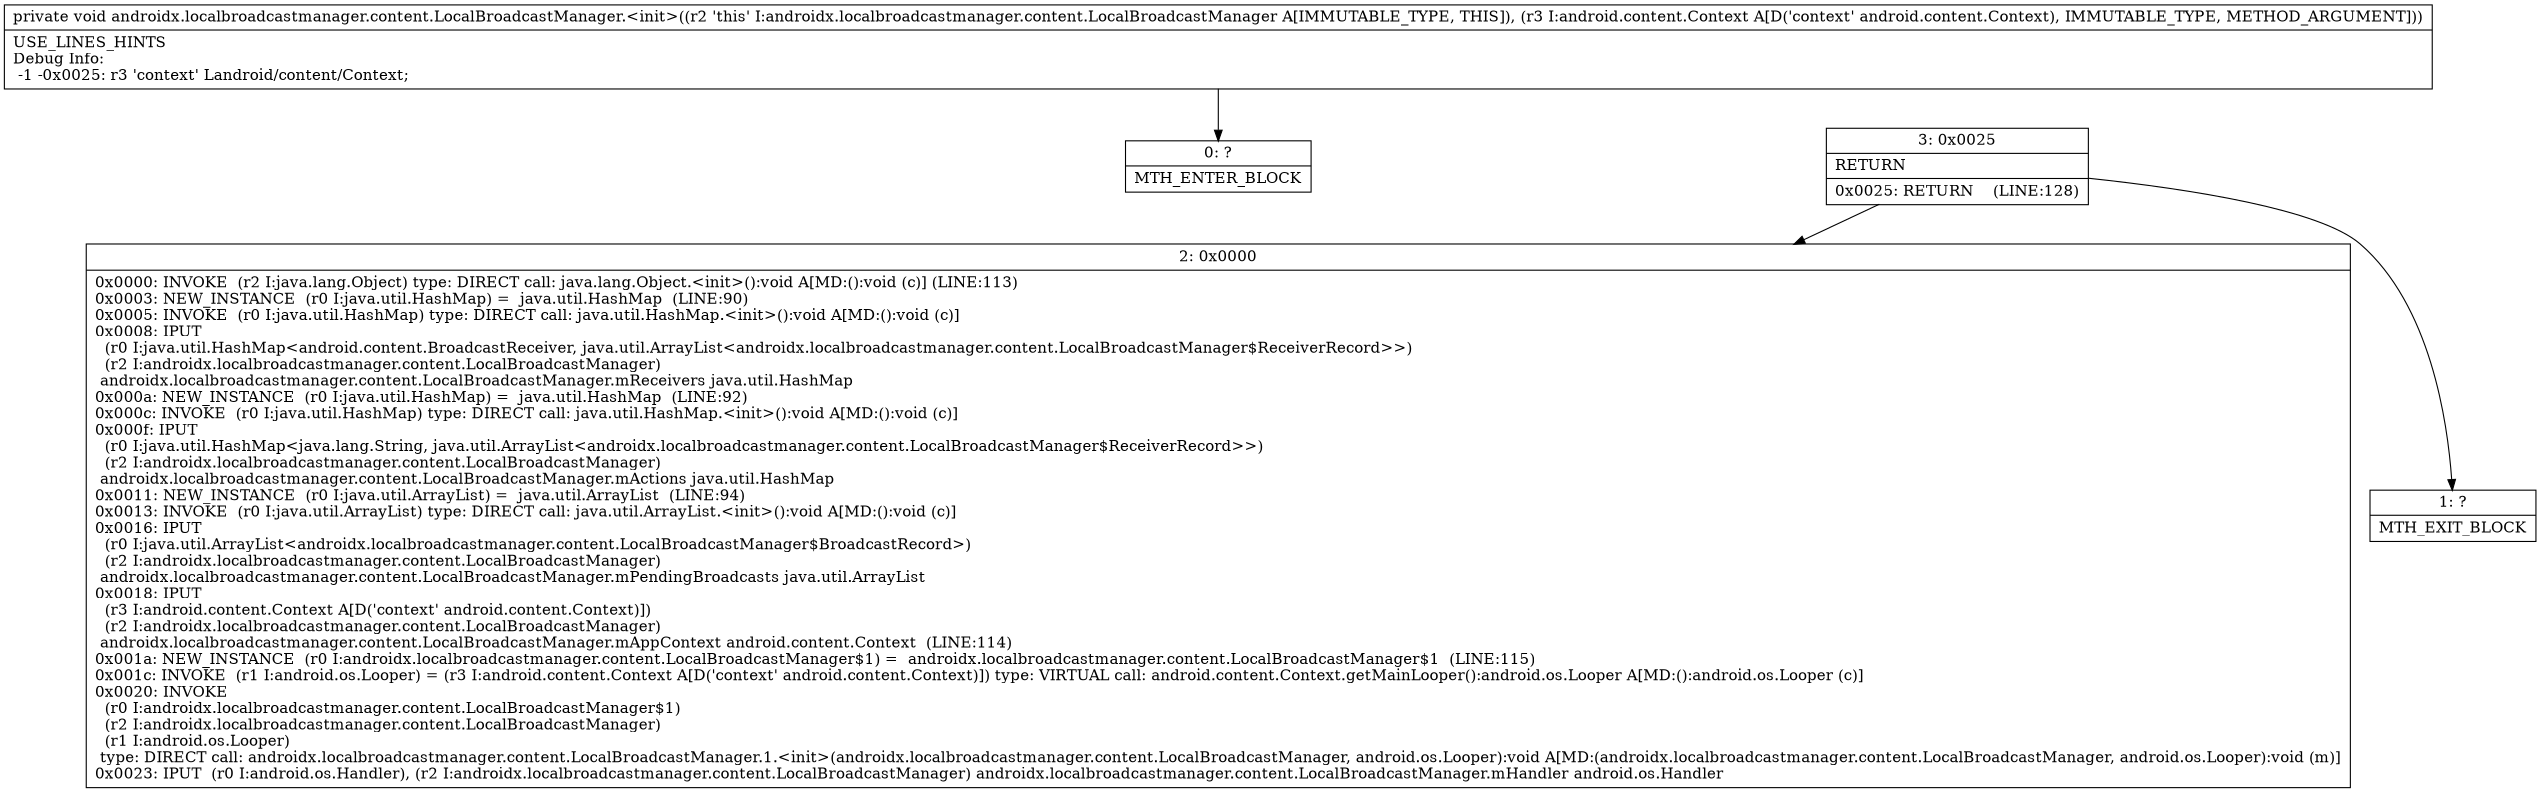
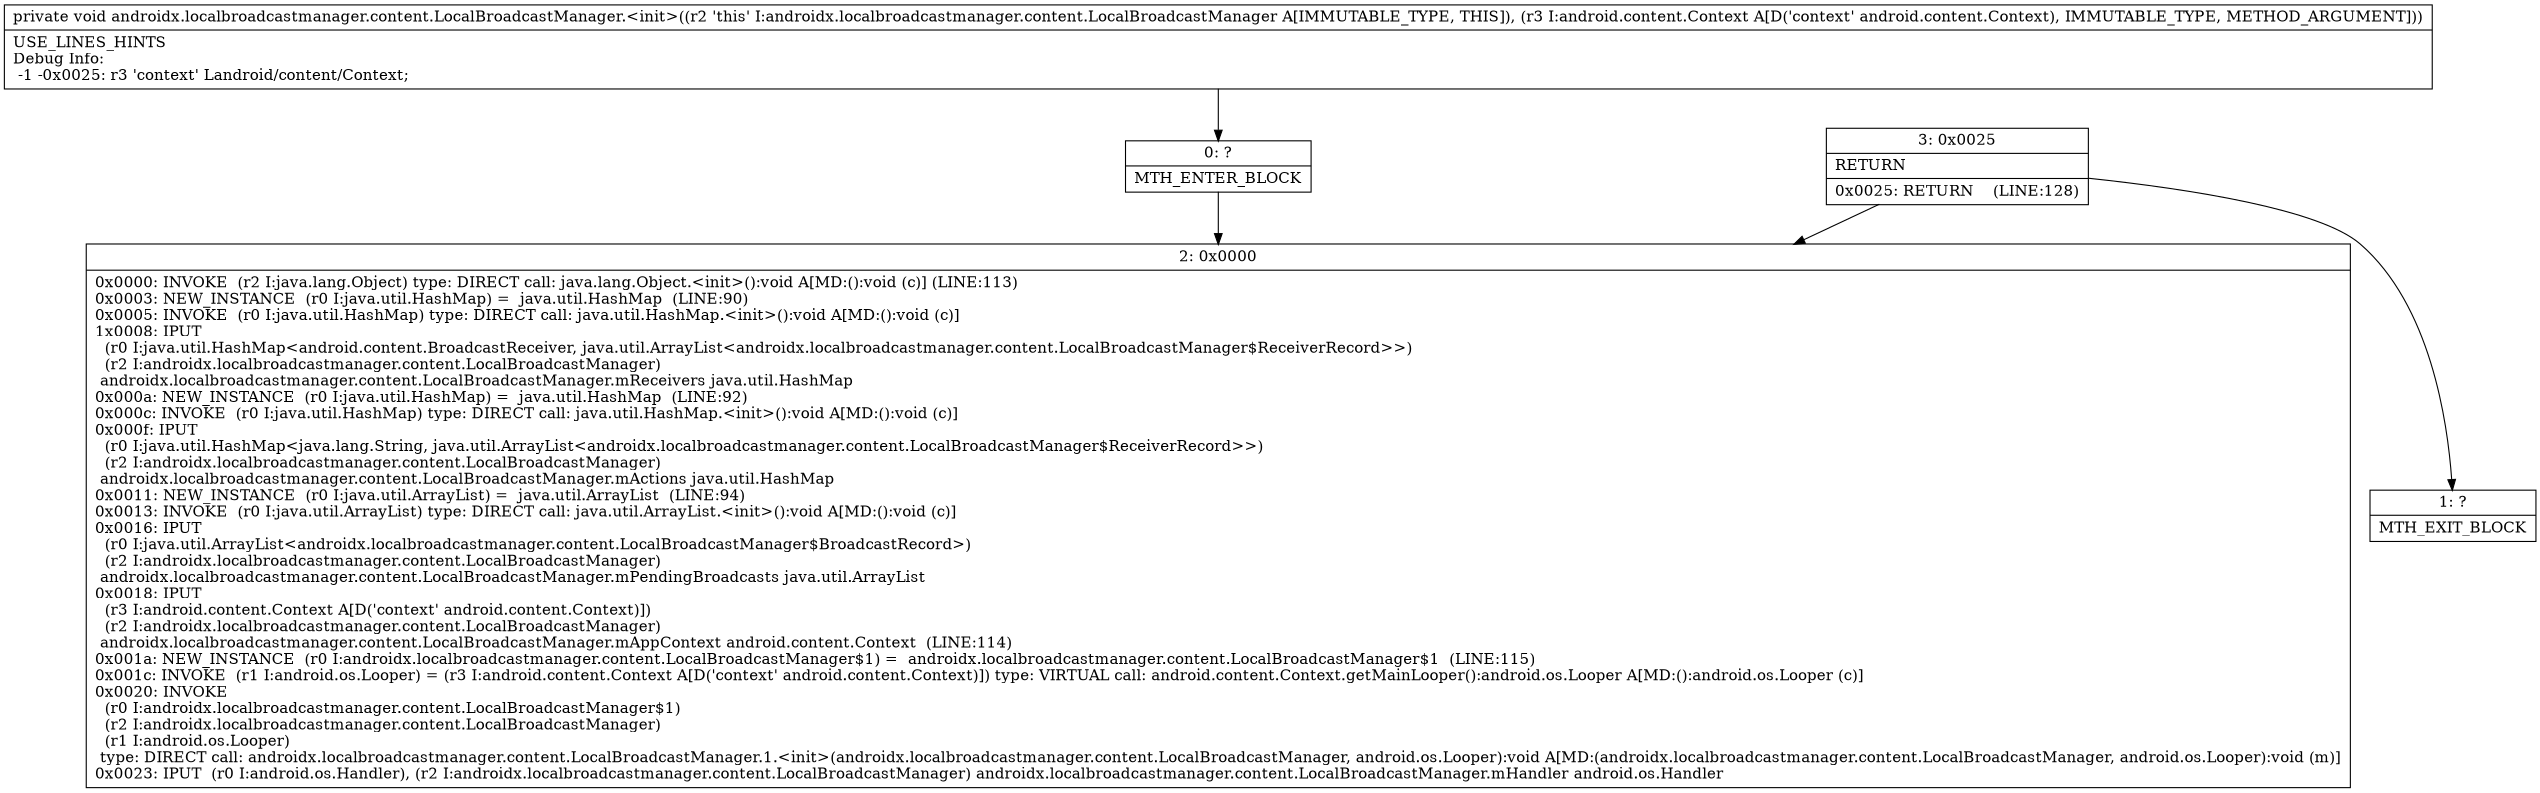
none -> (1218, 213)
(153, 332) -> (153, 332)
